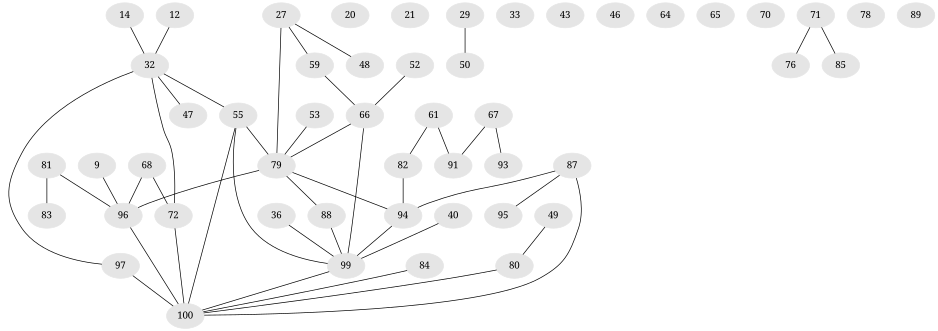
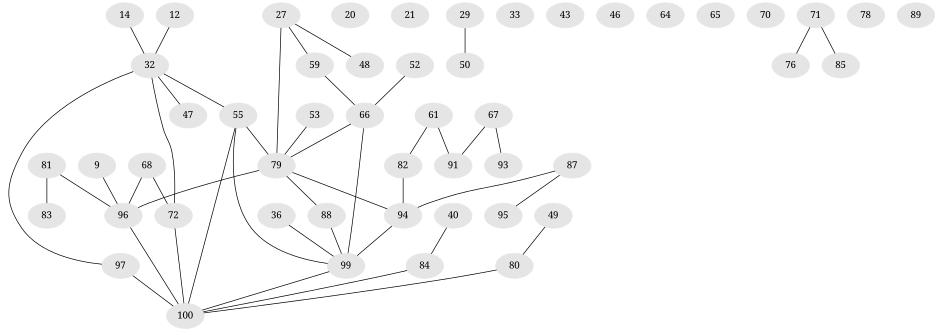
(400, 241) -> (439, 241)
(432, 303) -> none
